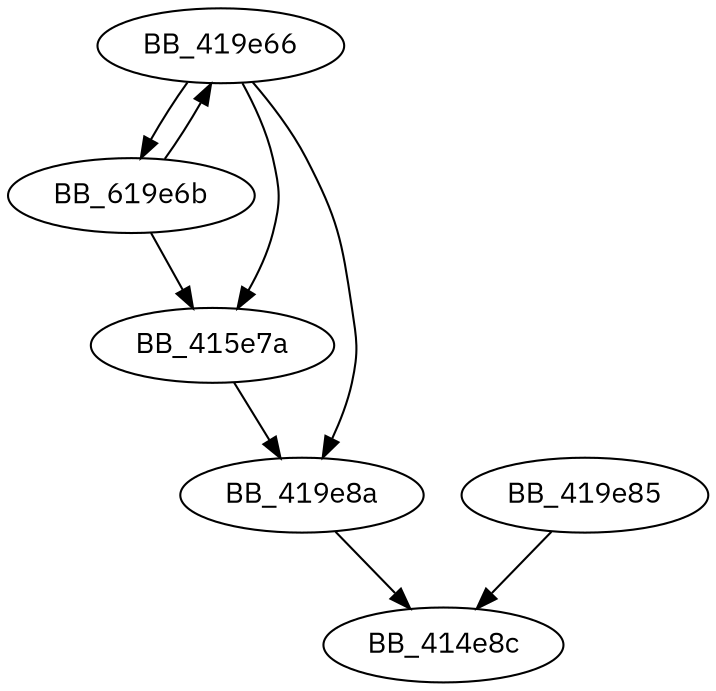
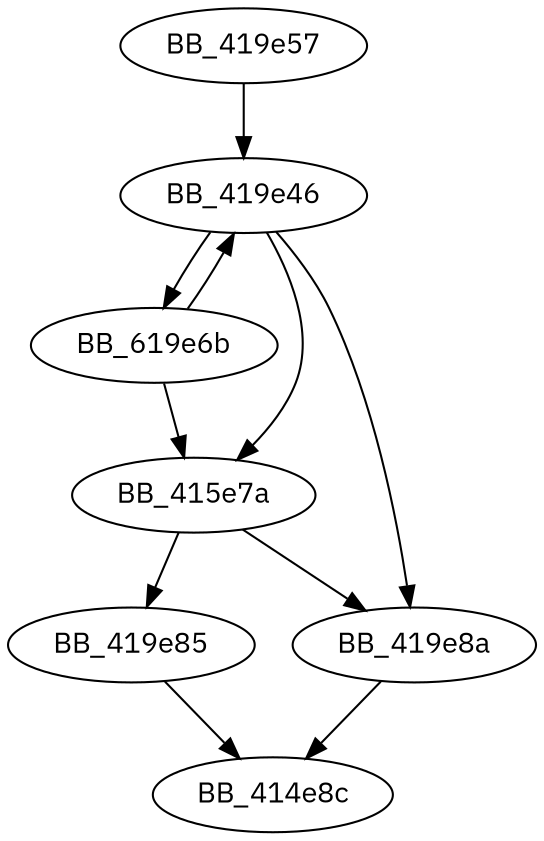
(221, 46) -> (244, 196)
none -> (244, 46)
none -> (167, 560)
